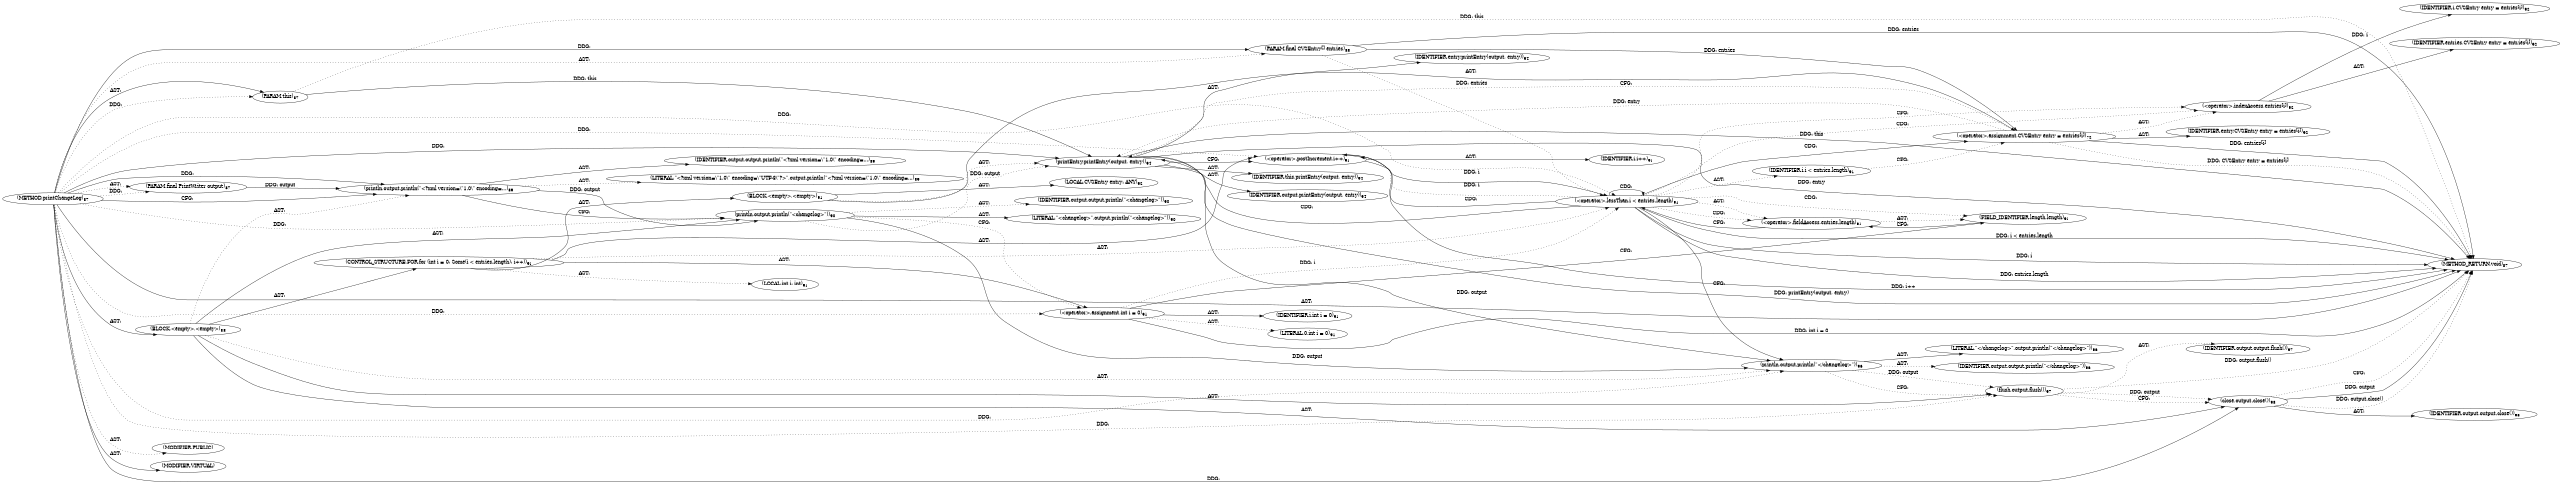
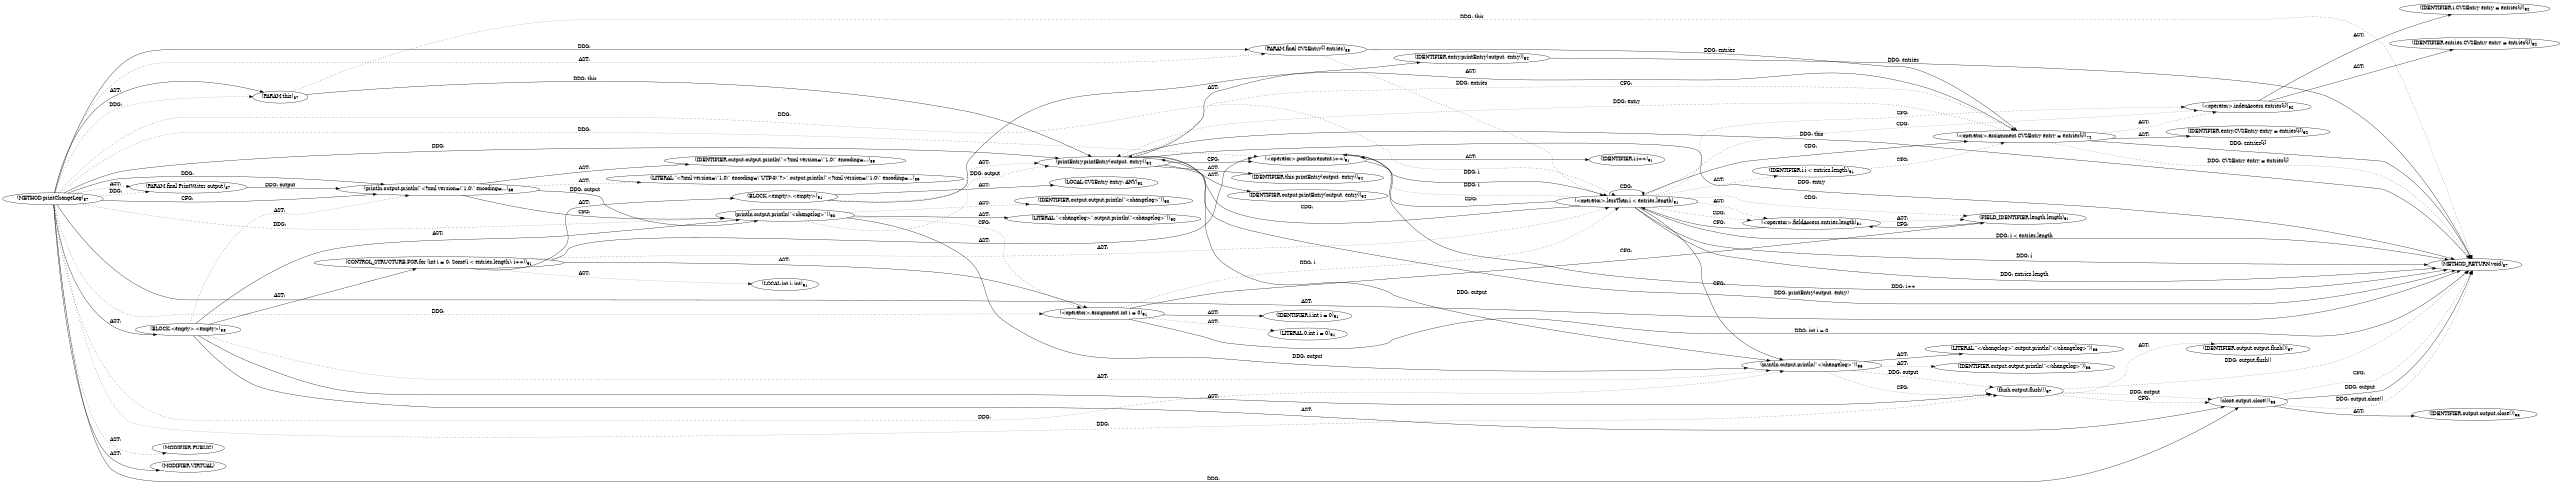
(1980, 32) -> (2048, 68)
(2360, 35) -> (2360, 35)
